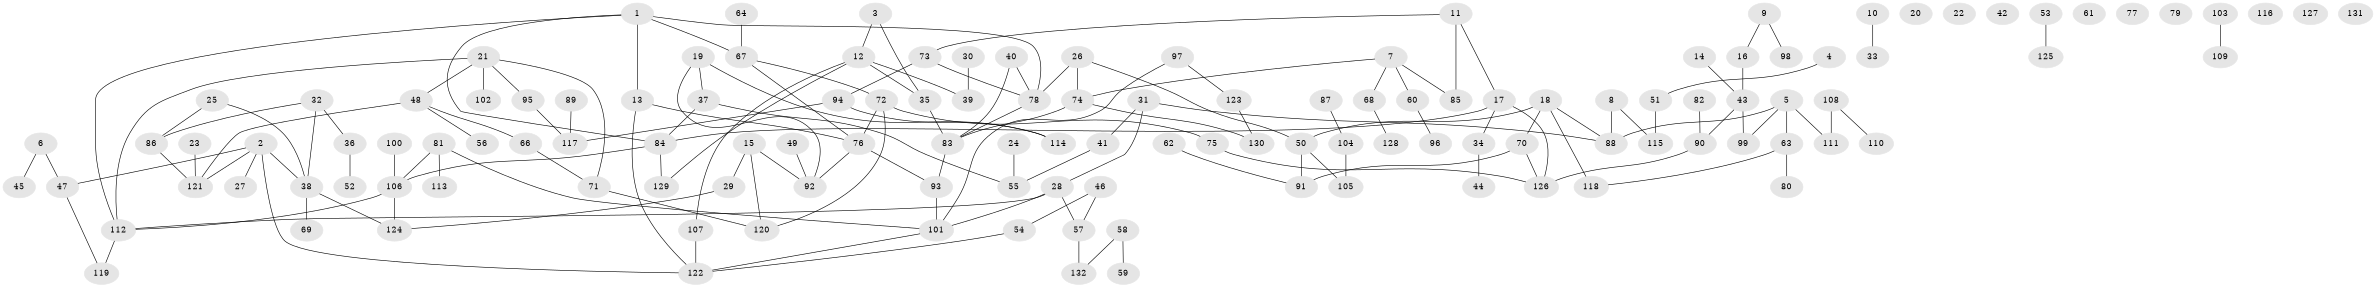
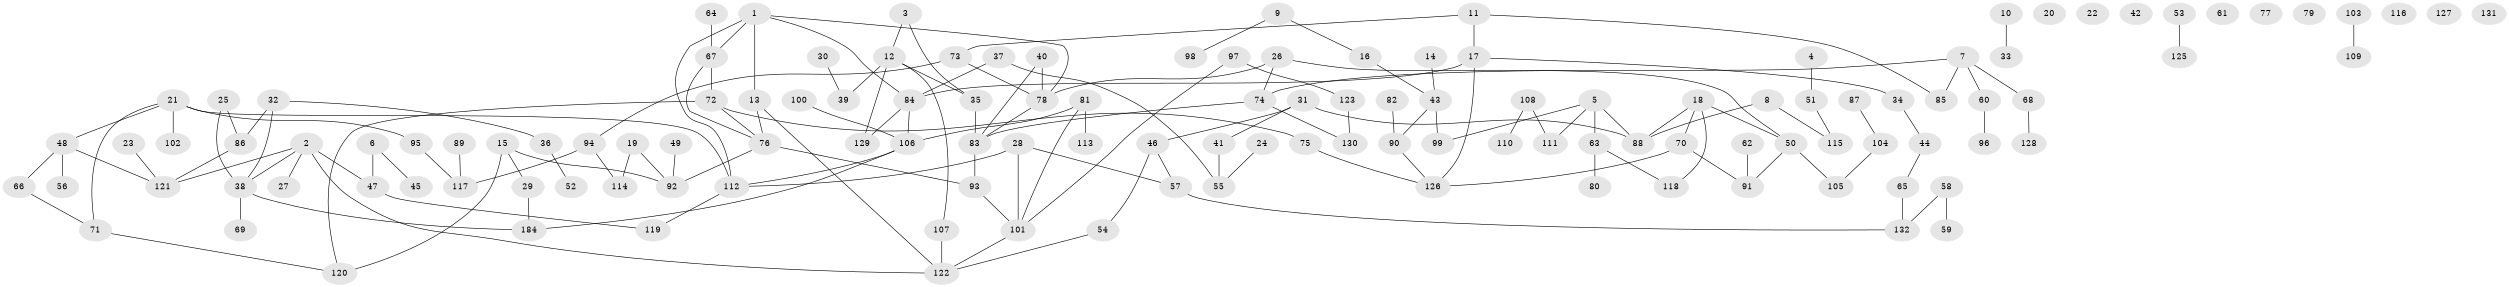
(701, 79) -> none
(1119, 157) -> (1224, 126)
none -> (1903, 187)
(395, 230) -> (529, 230)
